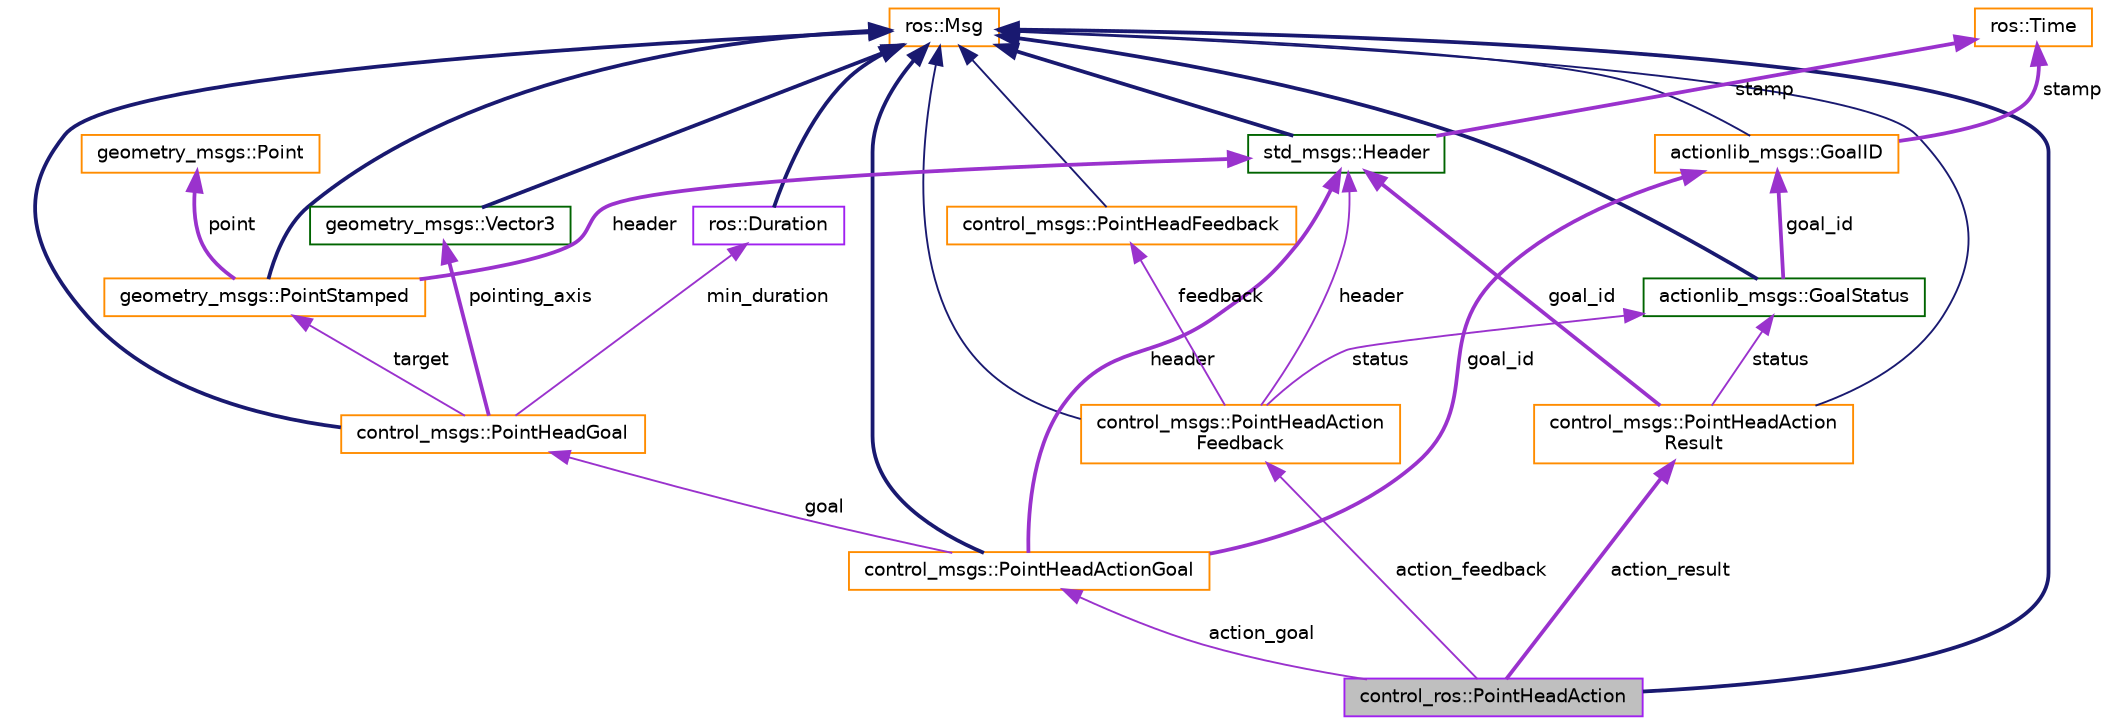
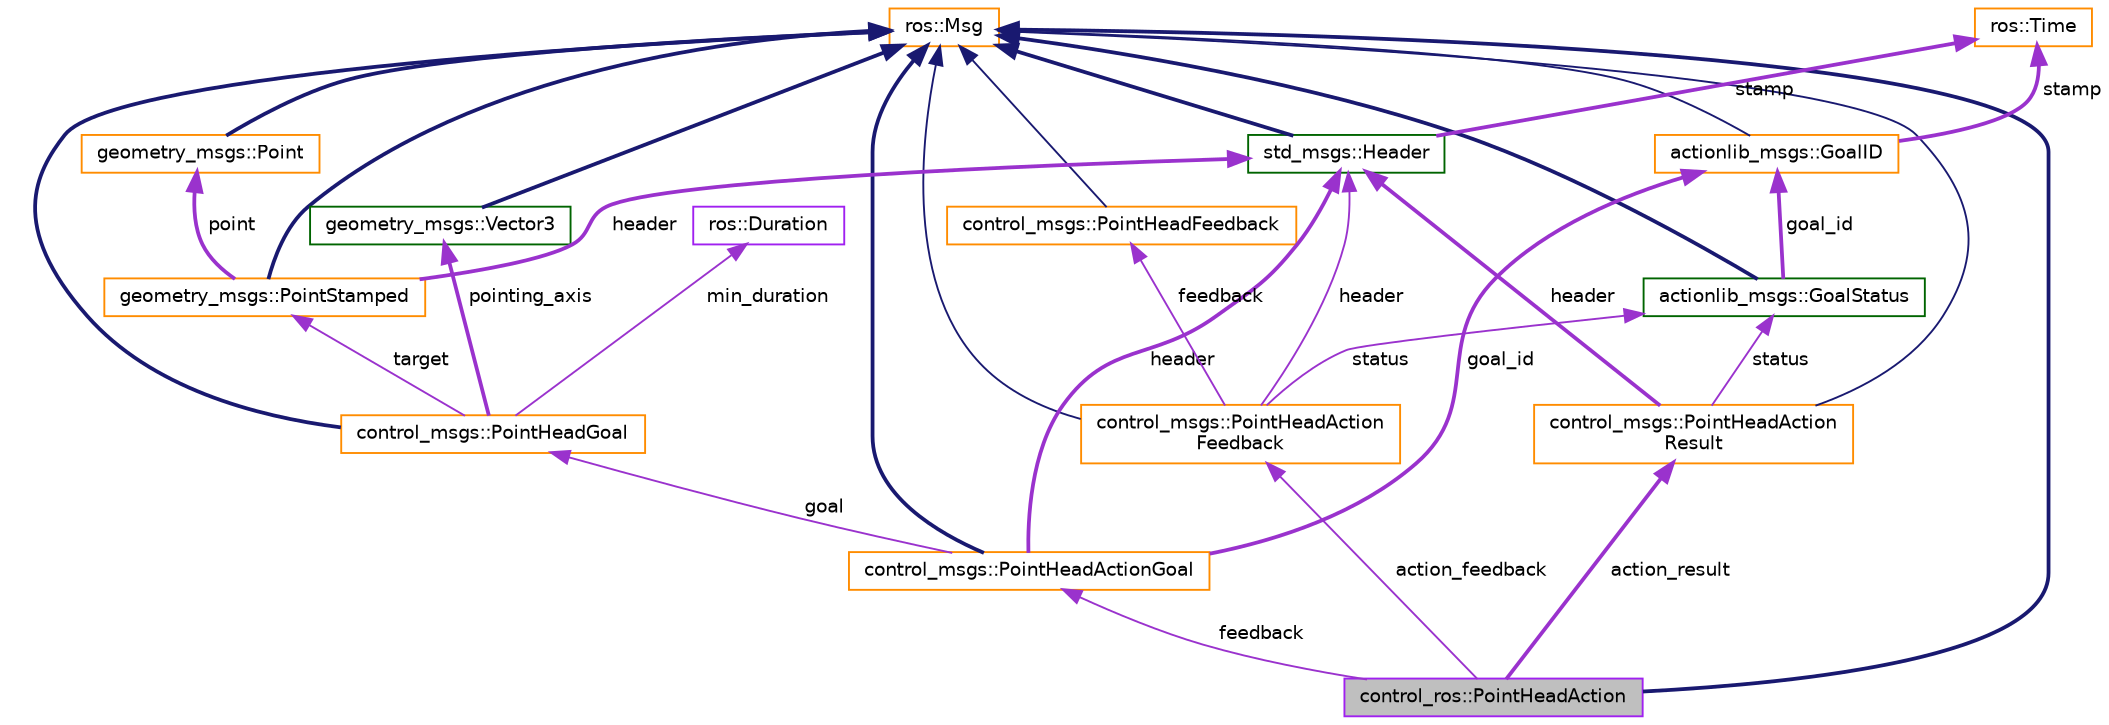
(815, 121) -> (541, 53)
(1579, 297) -> (1579, 297)
(1259, 634) -> (1259, 634)
